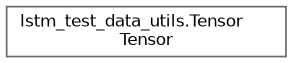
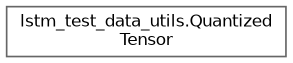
(146, 32) -> (146, 32)
